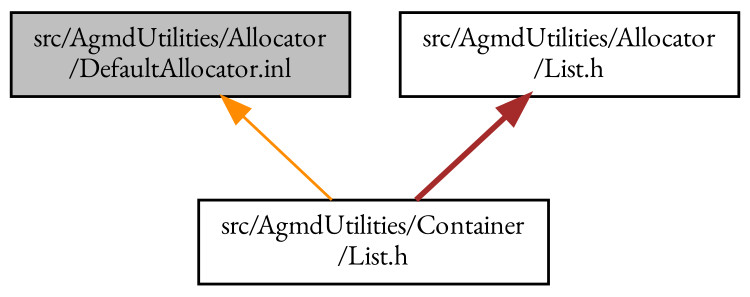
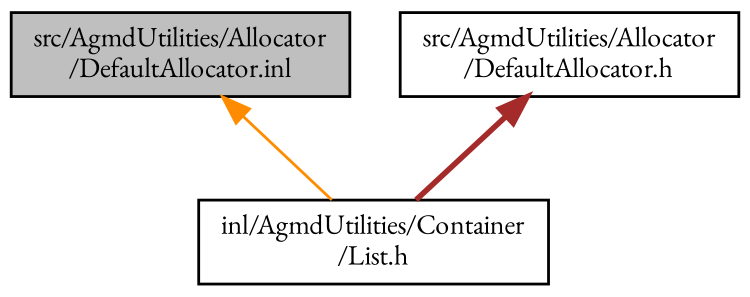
(570, 55) -> (570, 55)
(374, 242) -> (374, 242)
